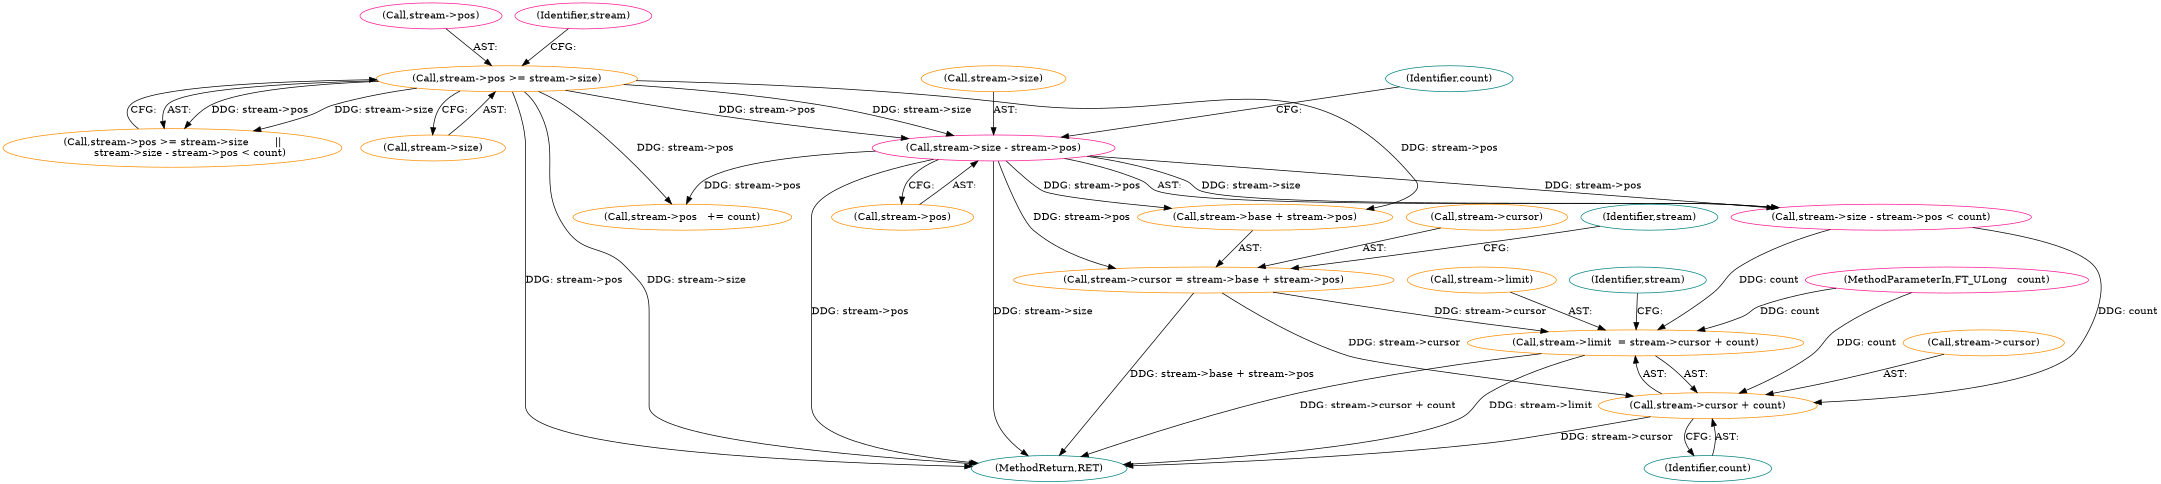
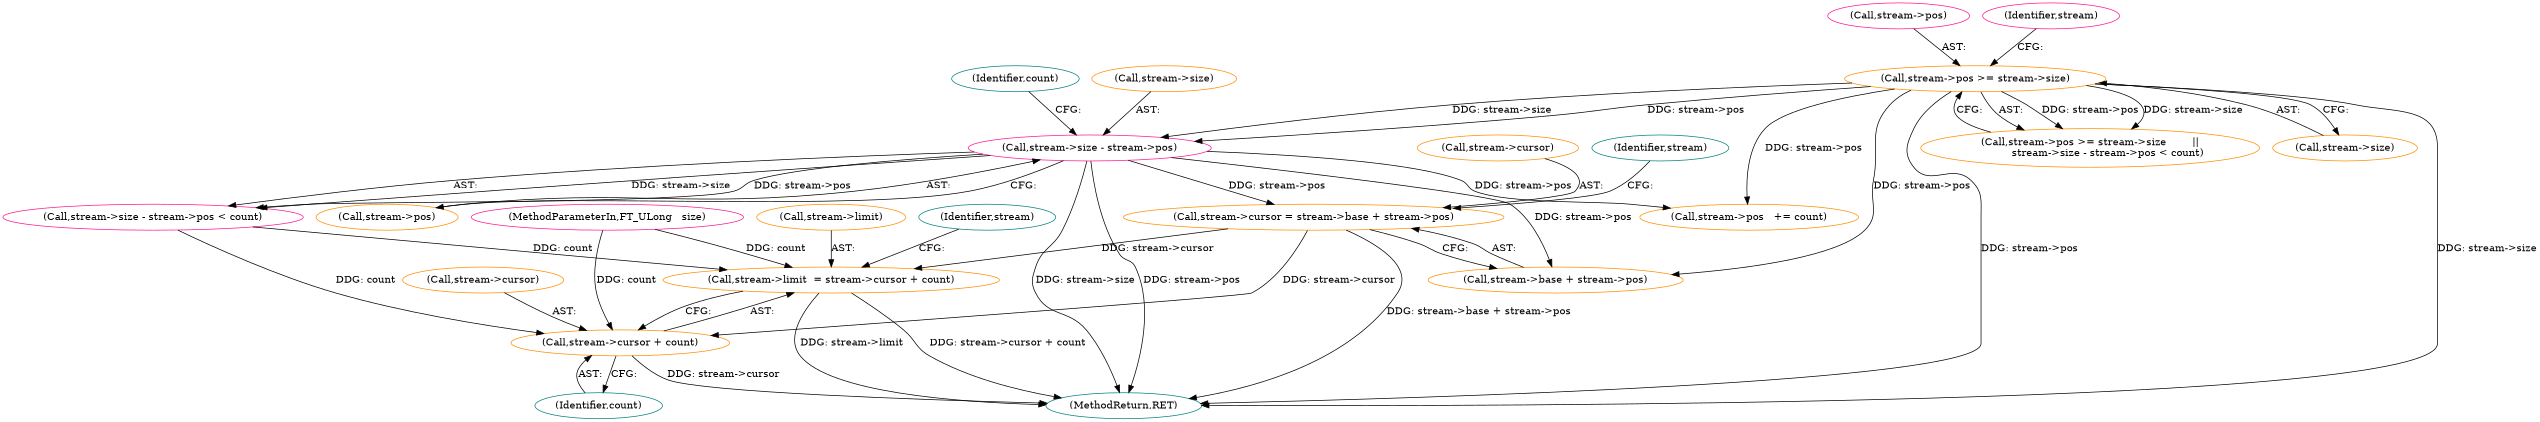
none -> (1430, 249)
(1947, 280) -> (607, 217)
(1698, 374) -> (700, 311)
